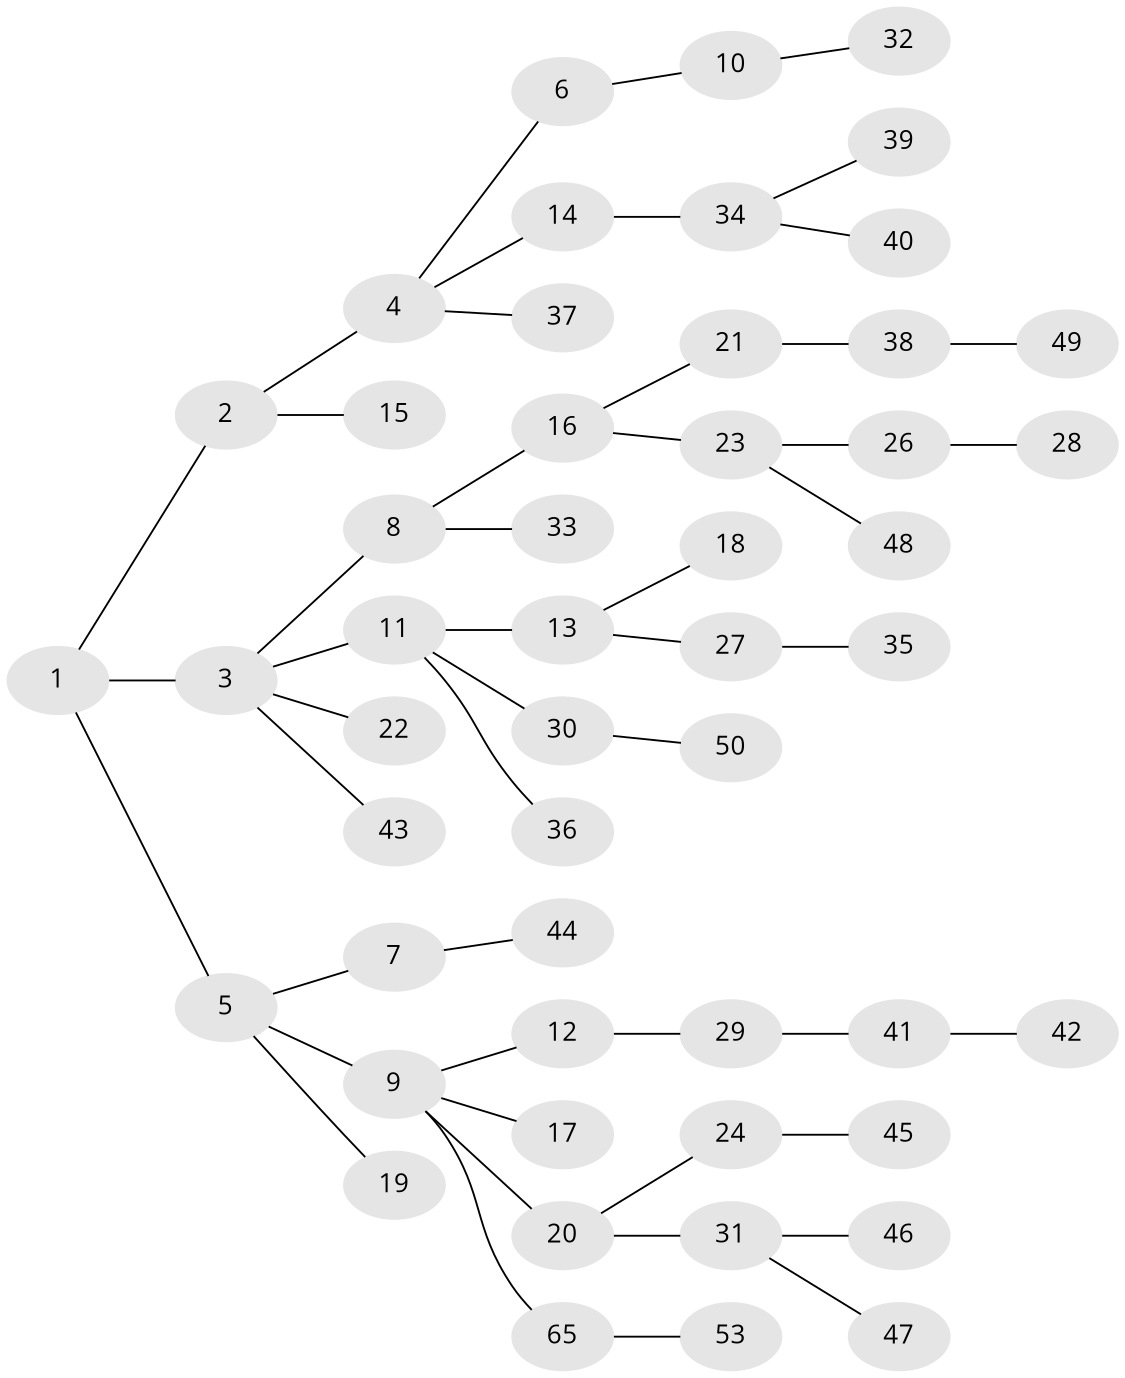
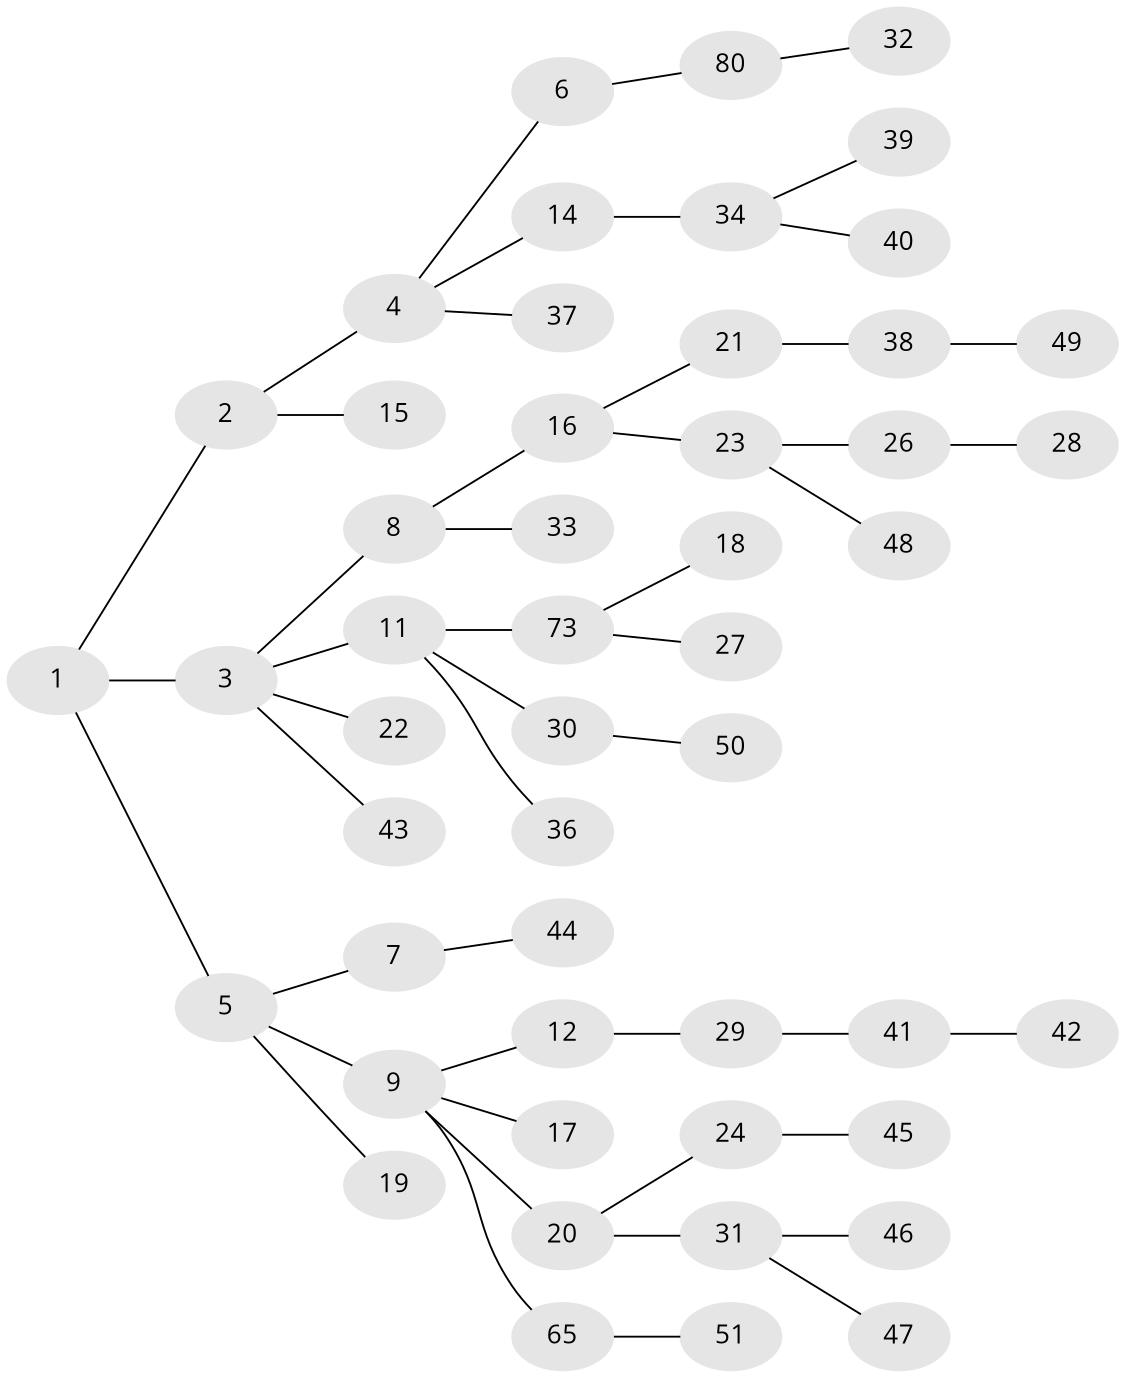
(731, 65) -> (731, 65)
(563, 630) -> (563, 630)
(899, 647) -> none
(731, 1337) -> (731, 1337)
